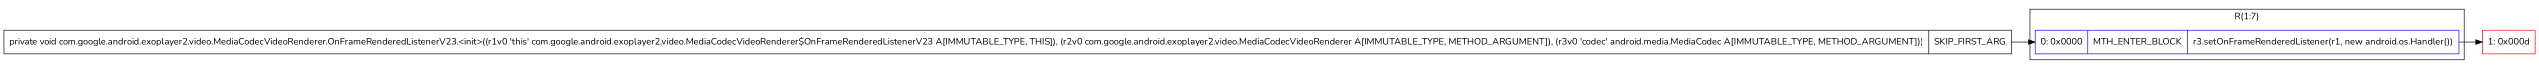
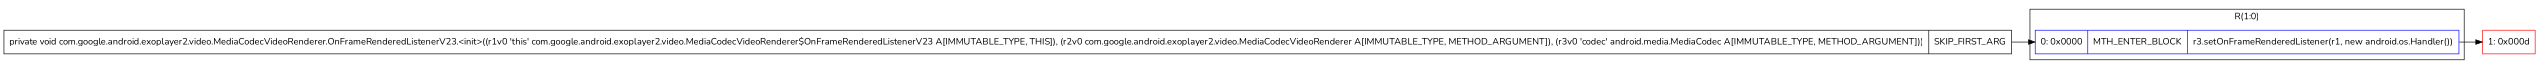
(2247, 17) -> (2247, 17)
